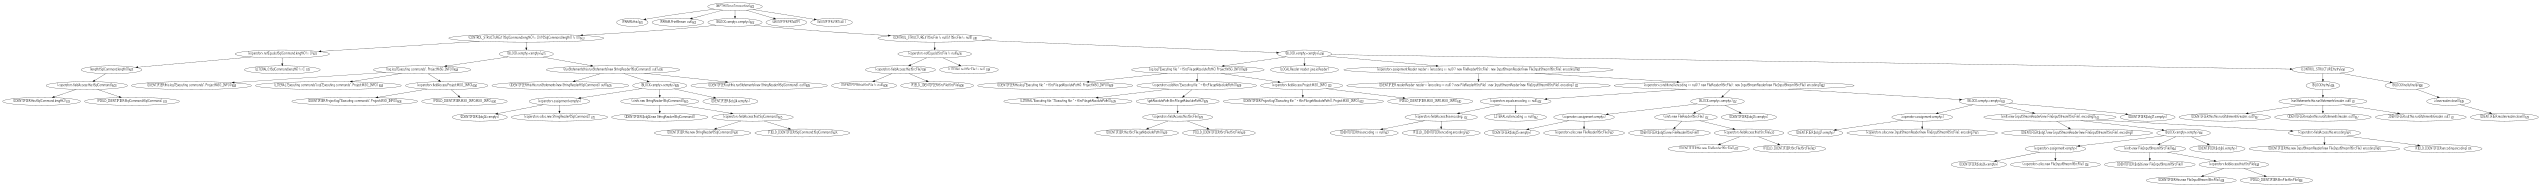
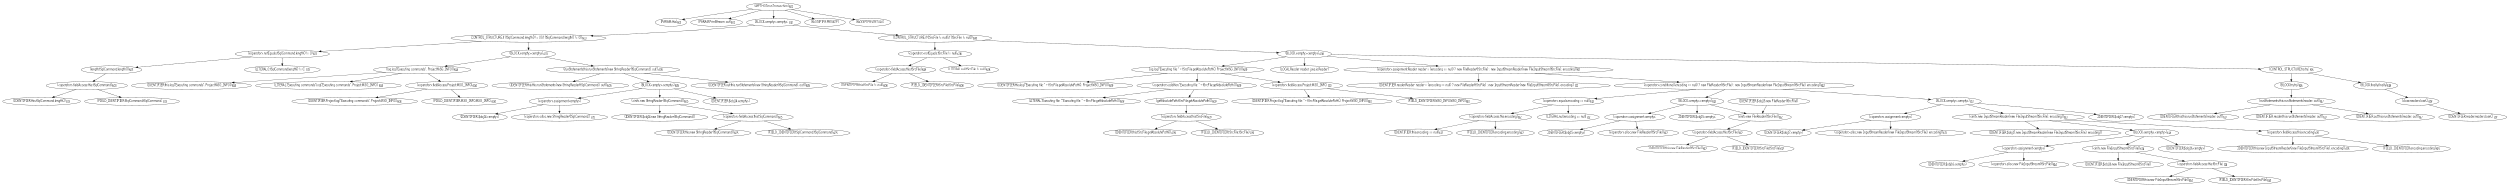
(1678, 124) -> (1765, 108)
